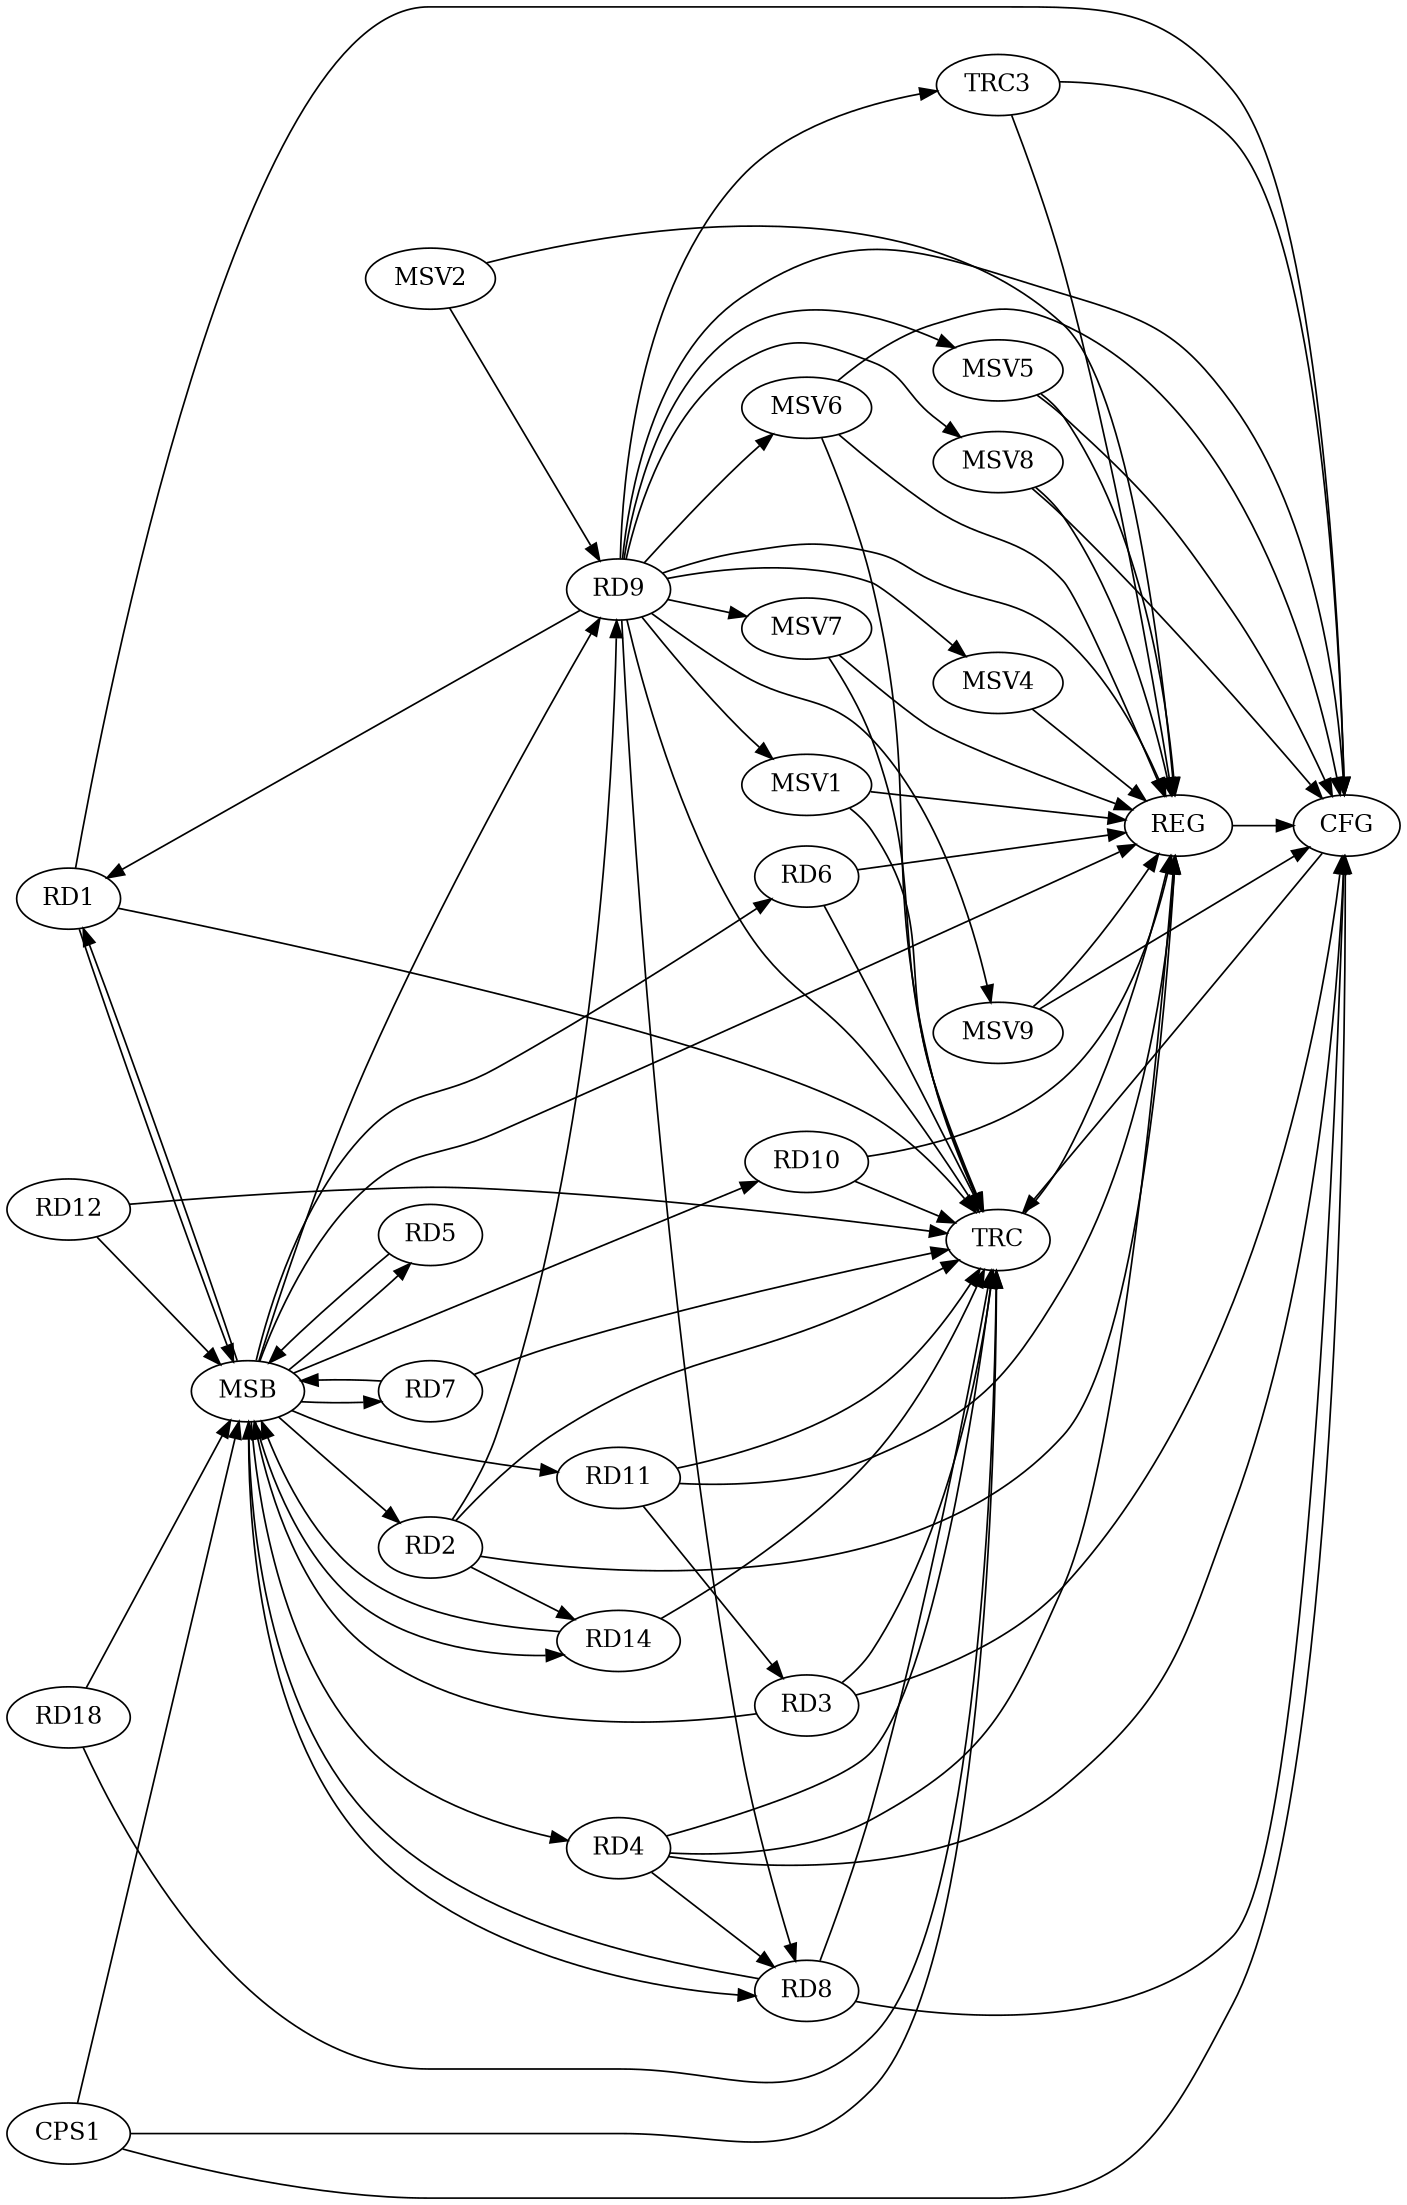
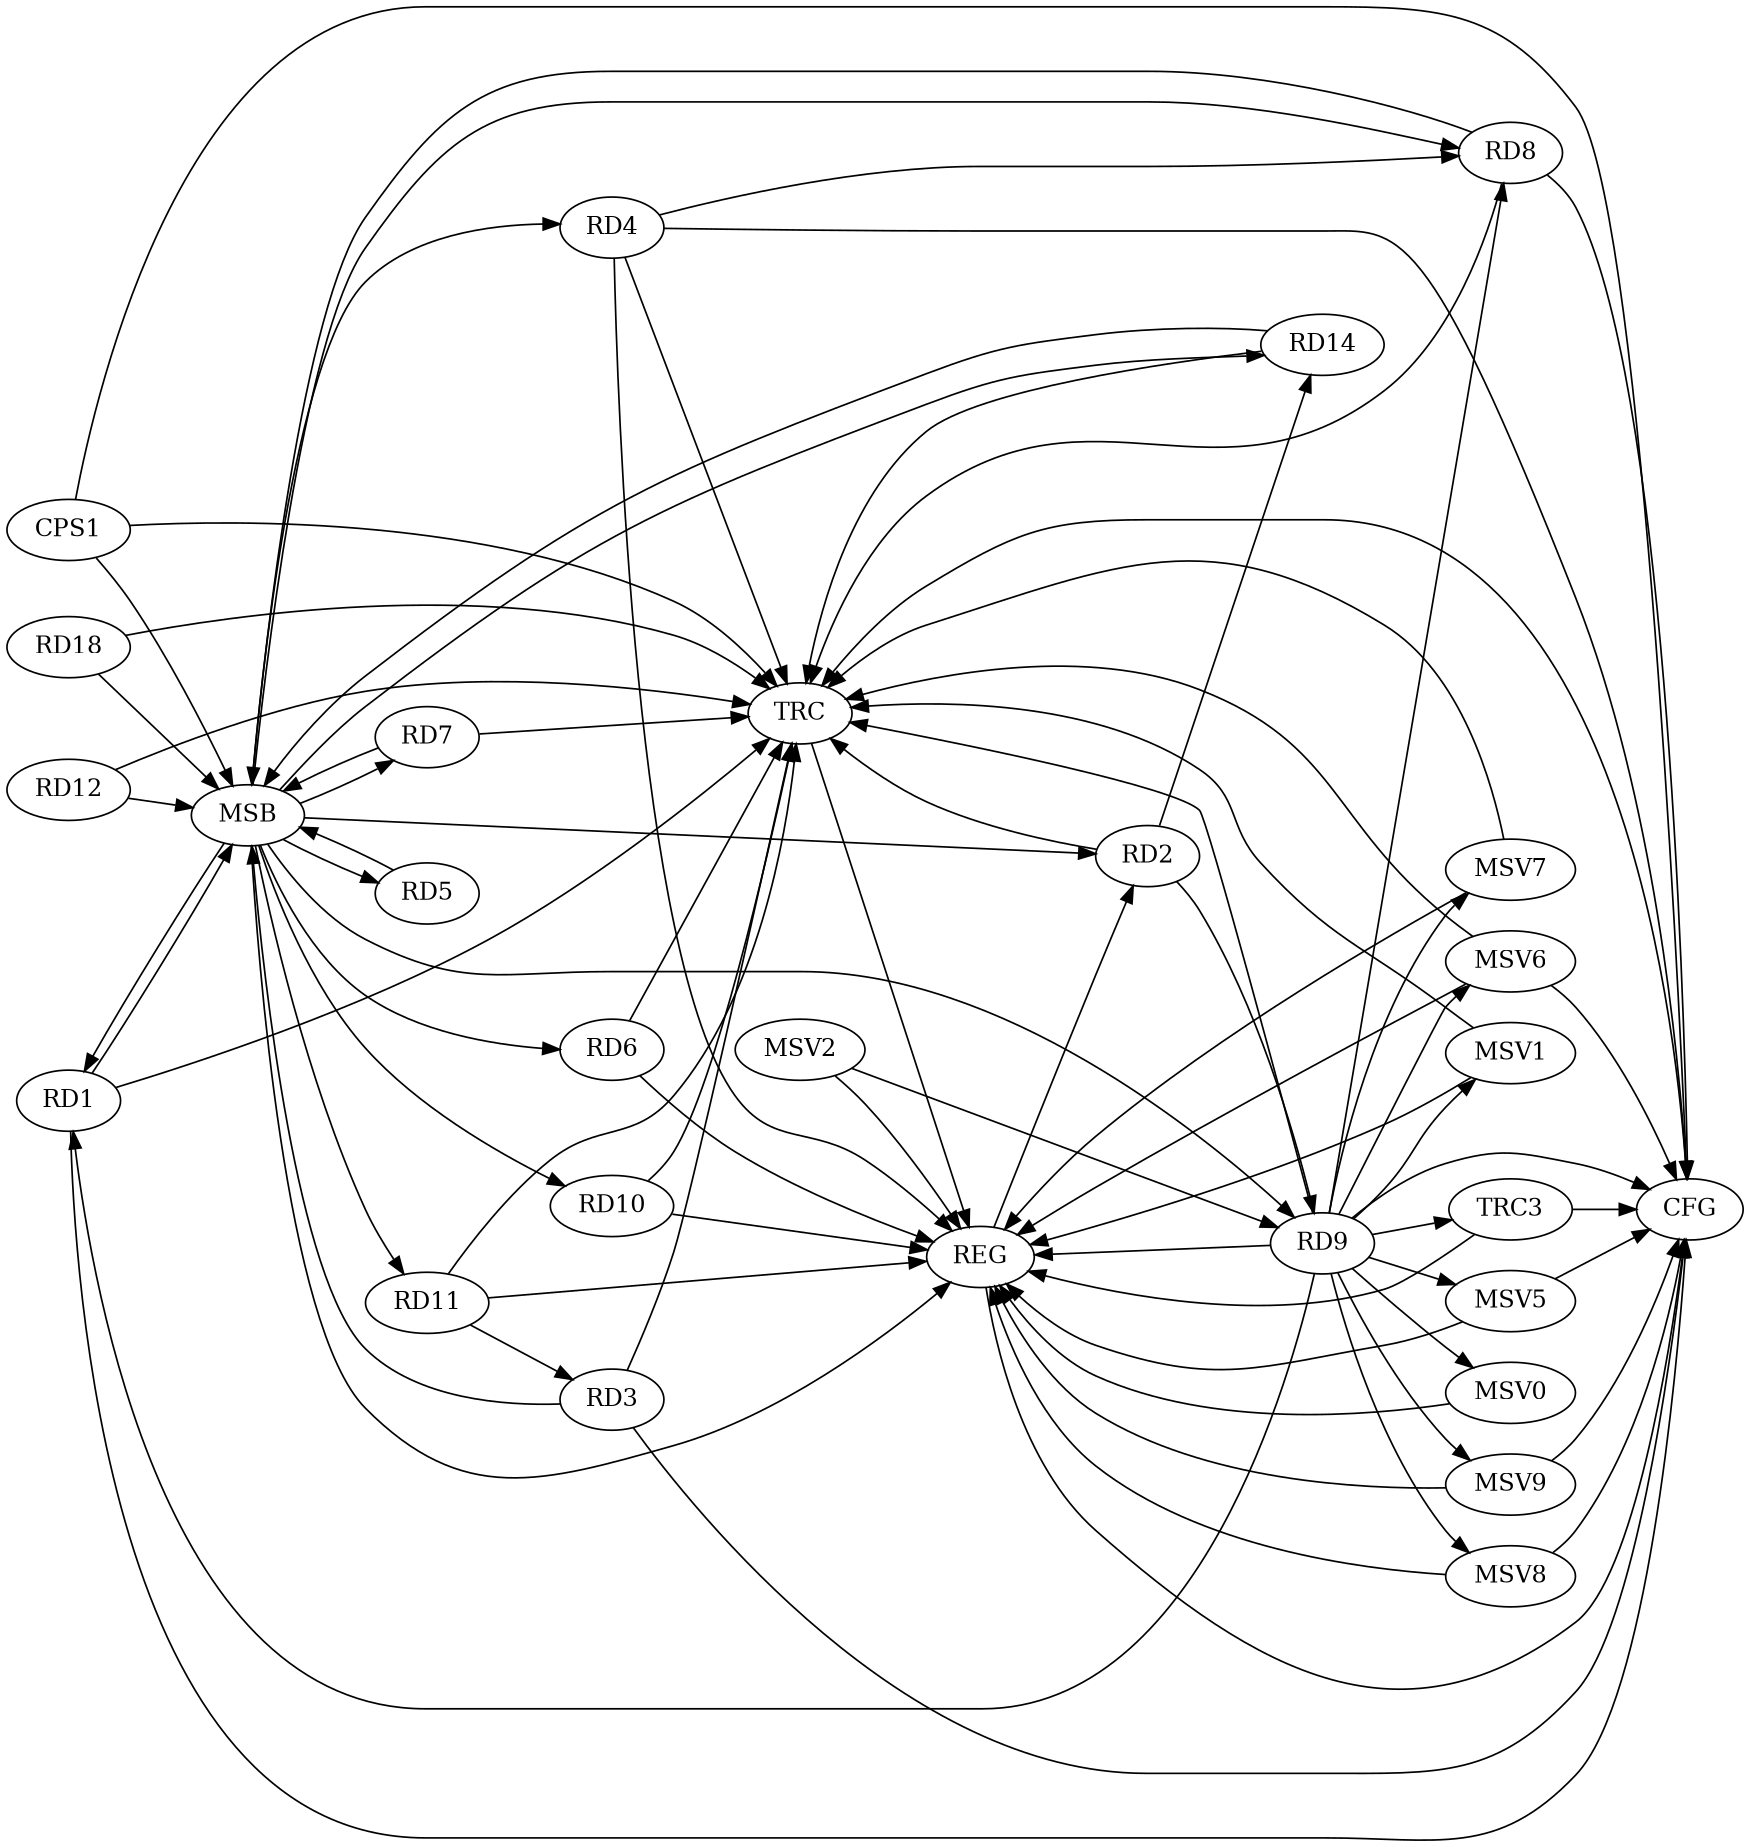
(998, 683) -> (1511, 1393)
(1048, 1448) -> (1059, 1064)
